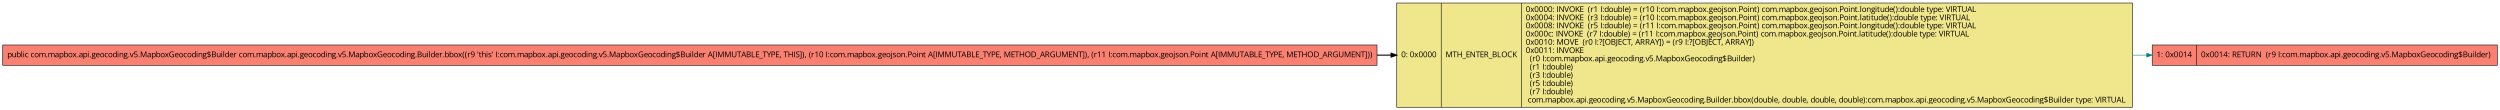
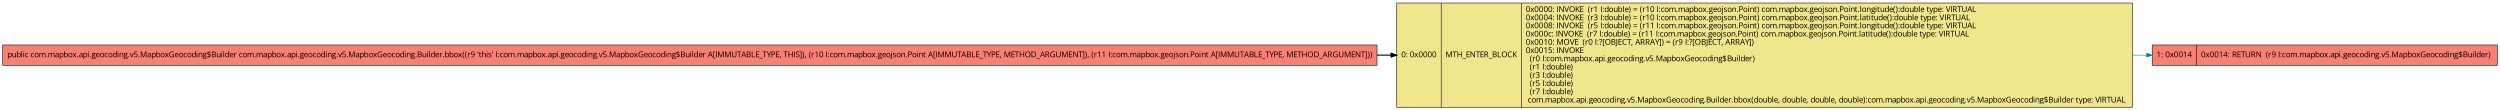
(1557, 51) -> (1557, 51)
